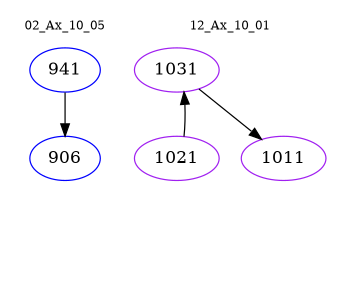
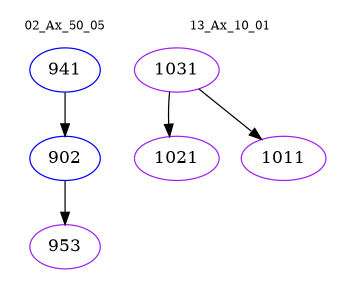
(65, 26) -> (65, 26)
(230, 26) -> (230, 26)
(185, 121) -> (169, 108)
(65, 158) -> (65, 158)
none -> (65, 247)
